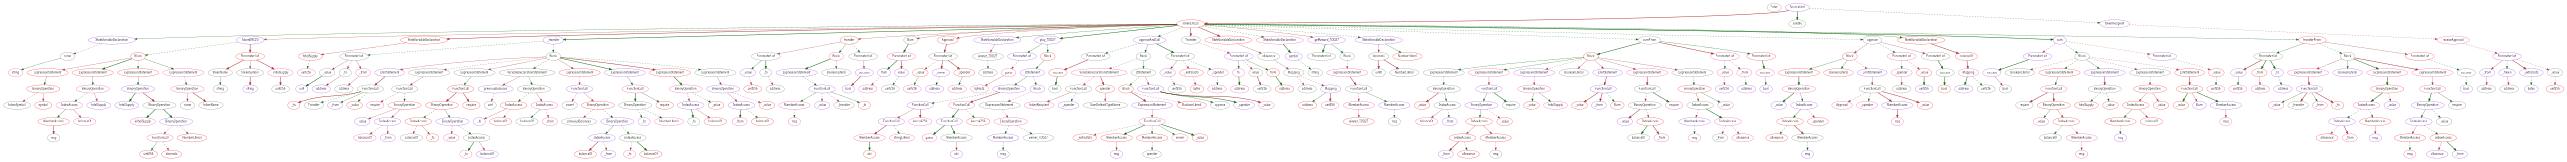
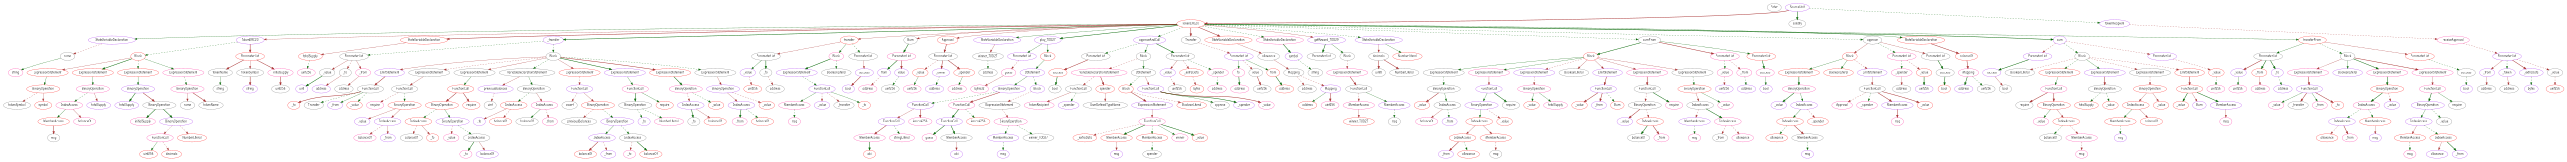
(1327, 40) -> (1327, 40)
